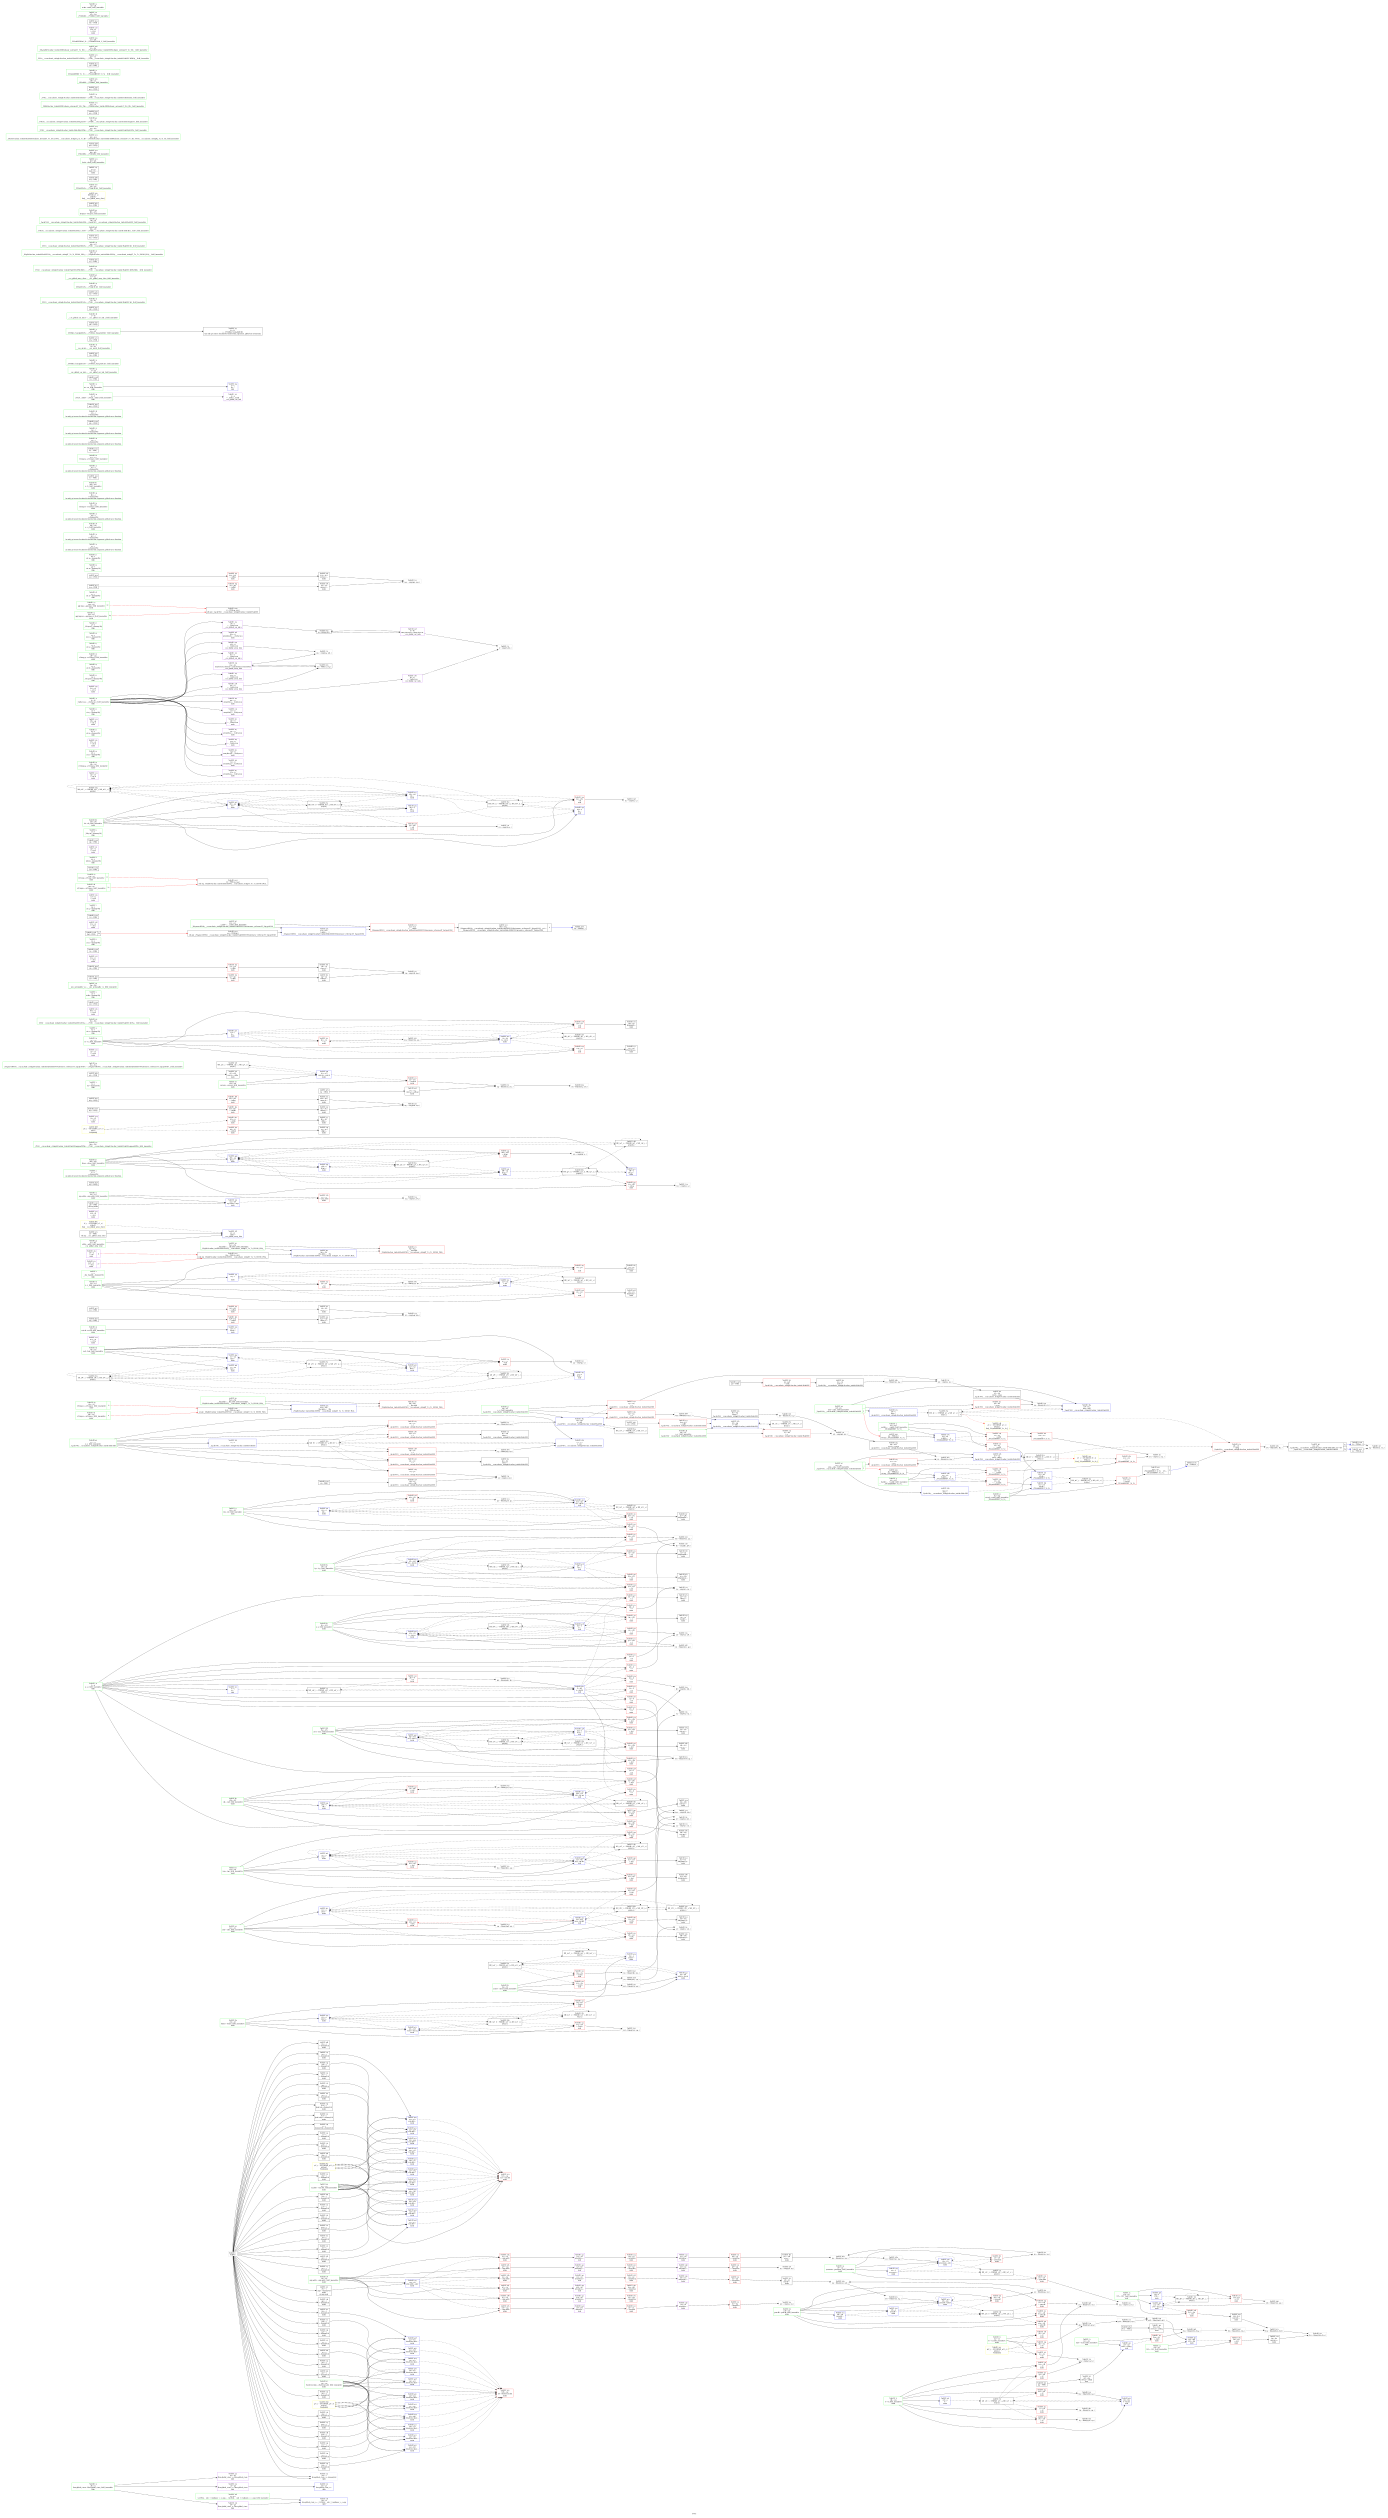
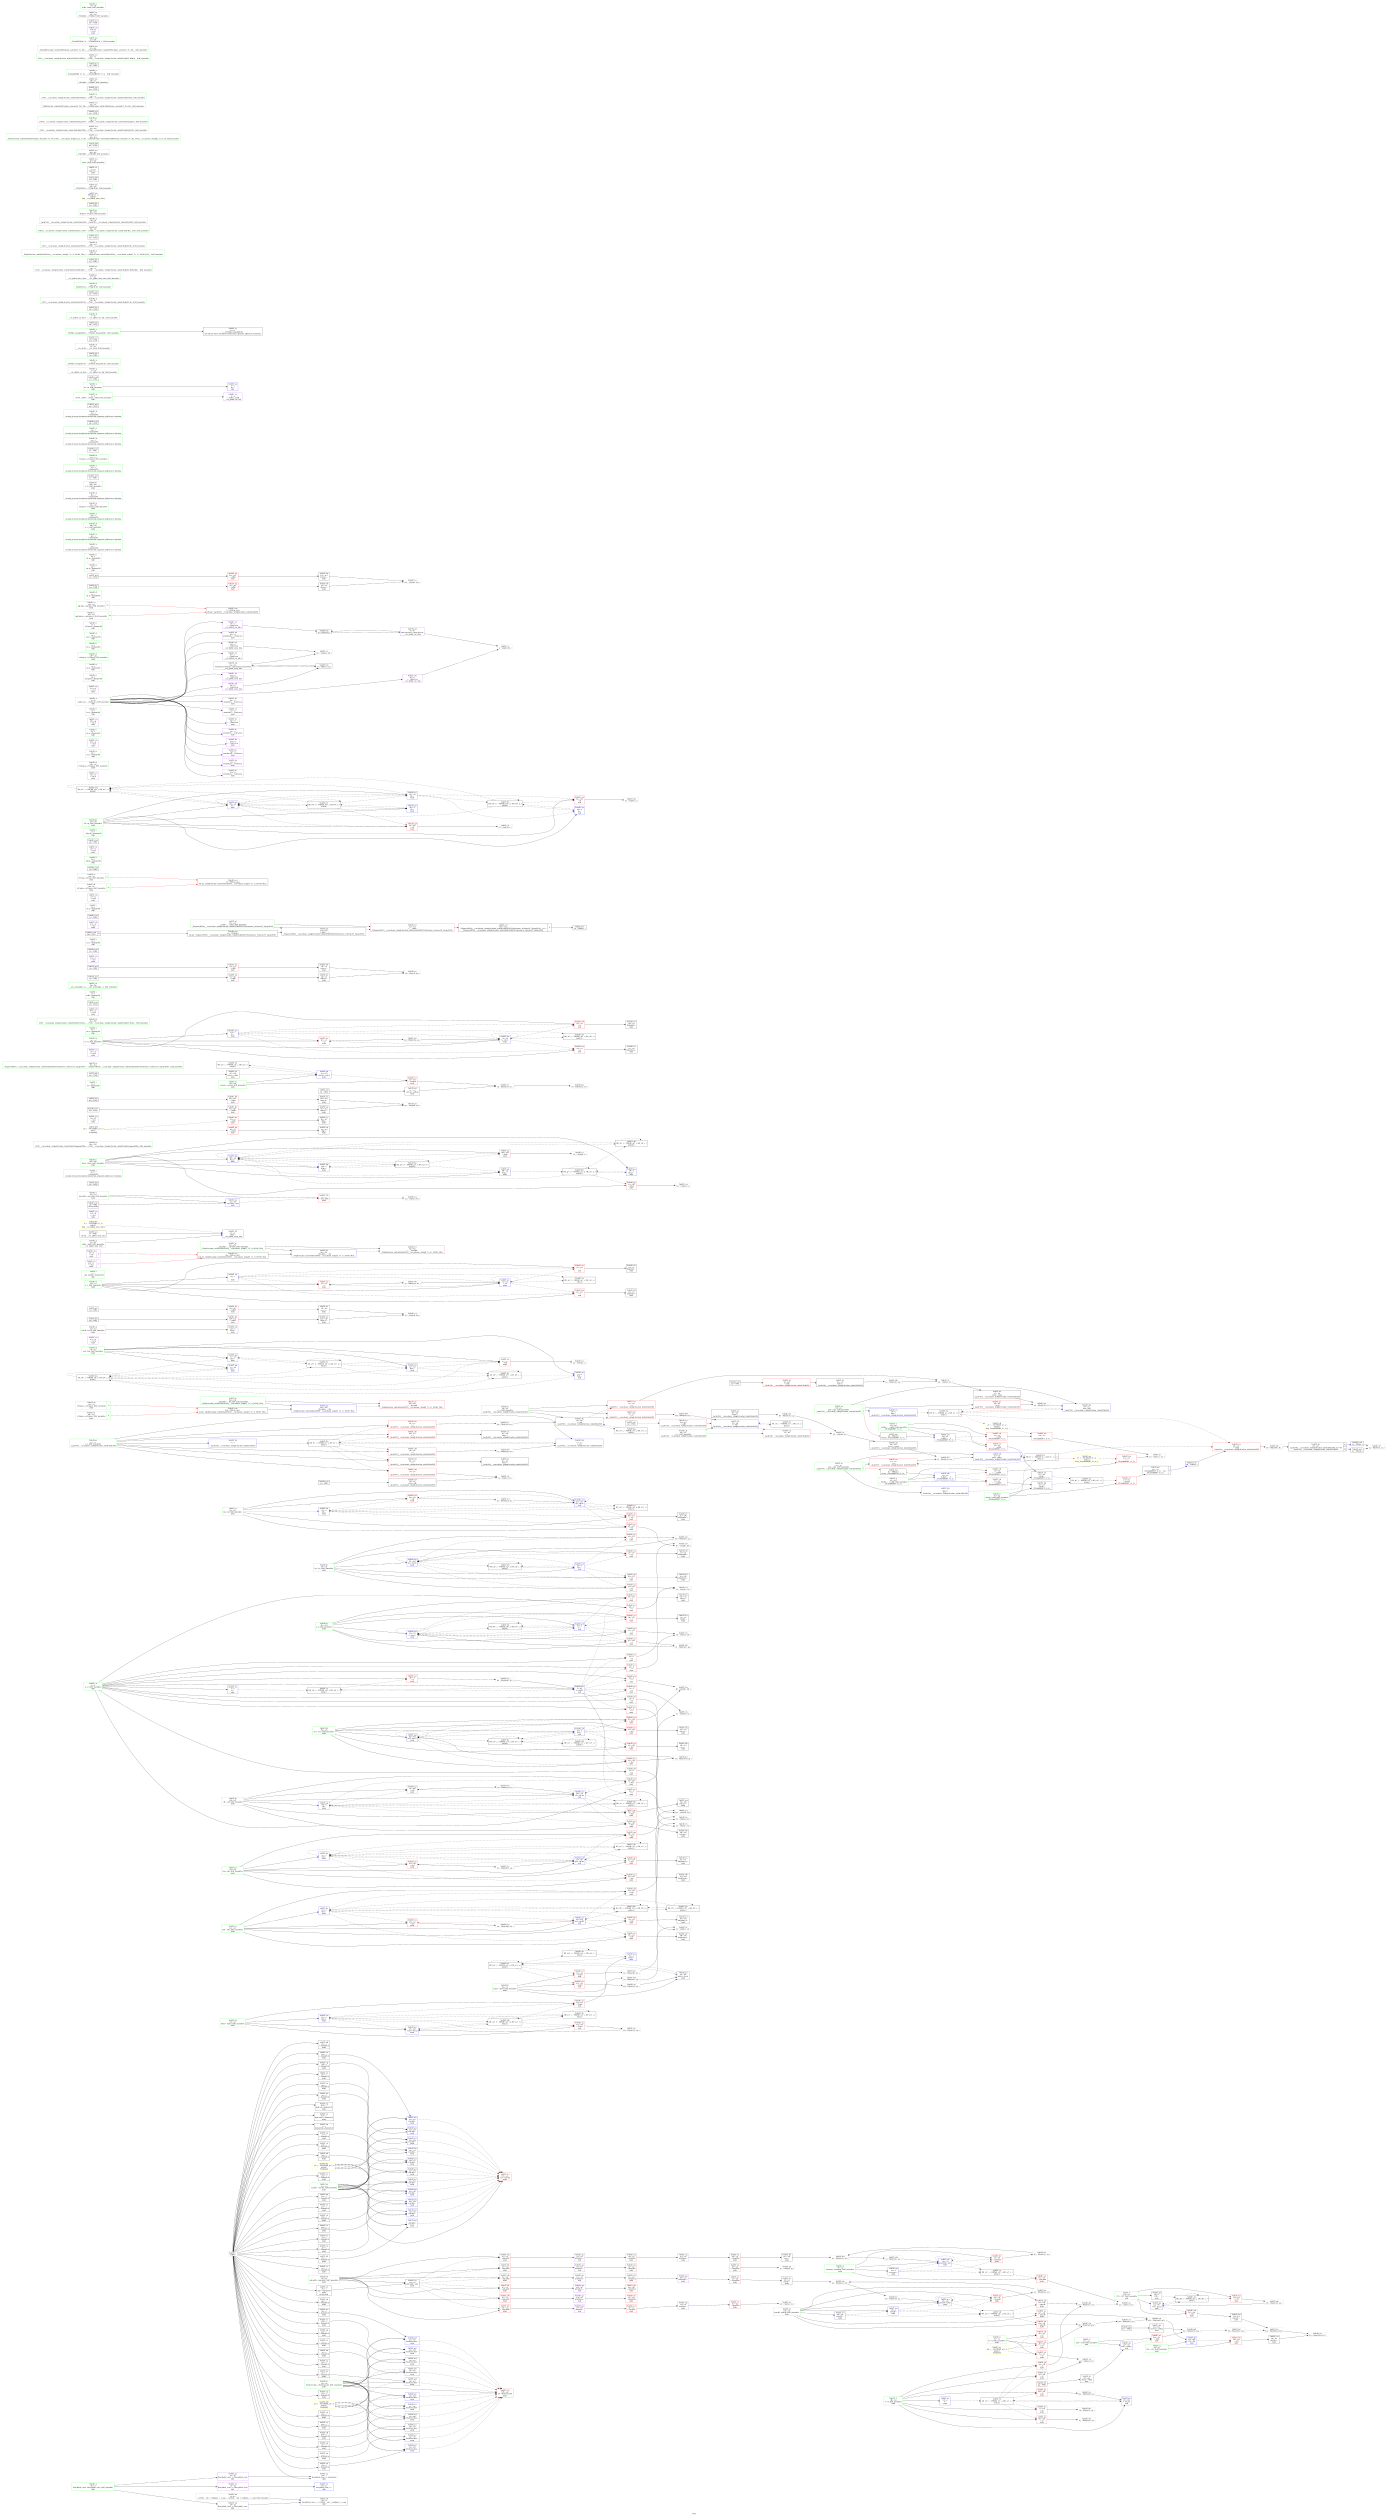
(683, 2268) -> none
